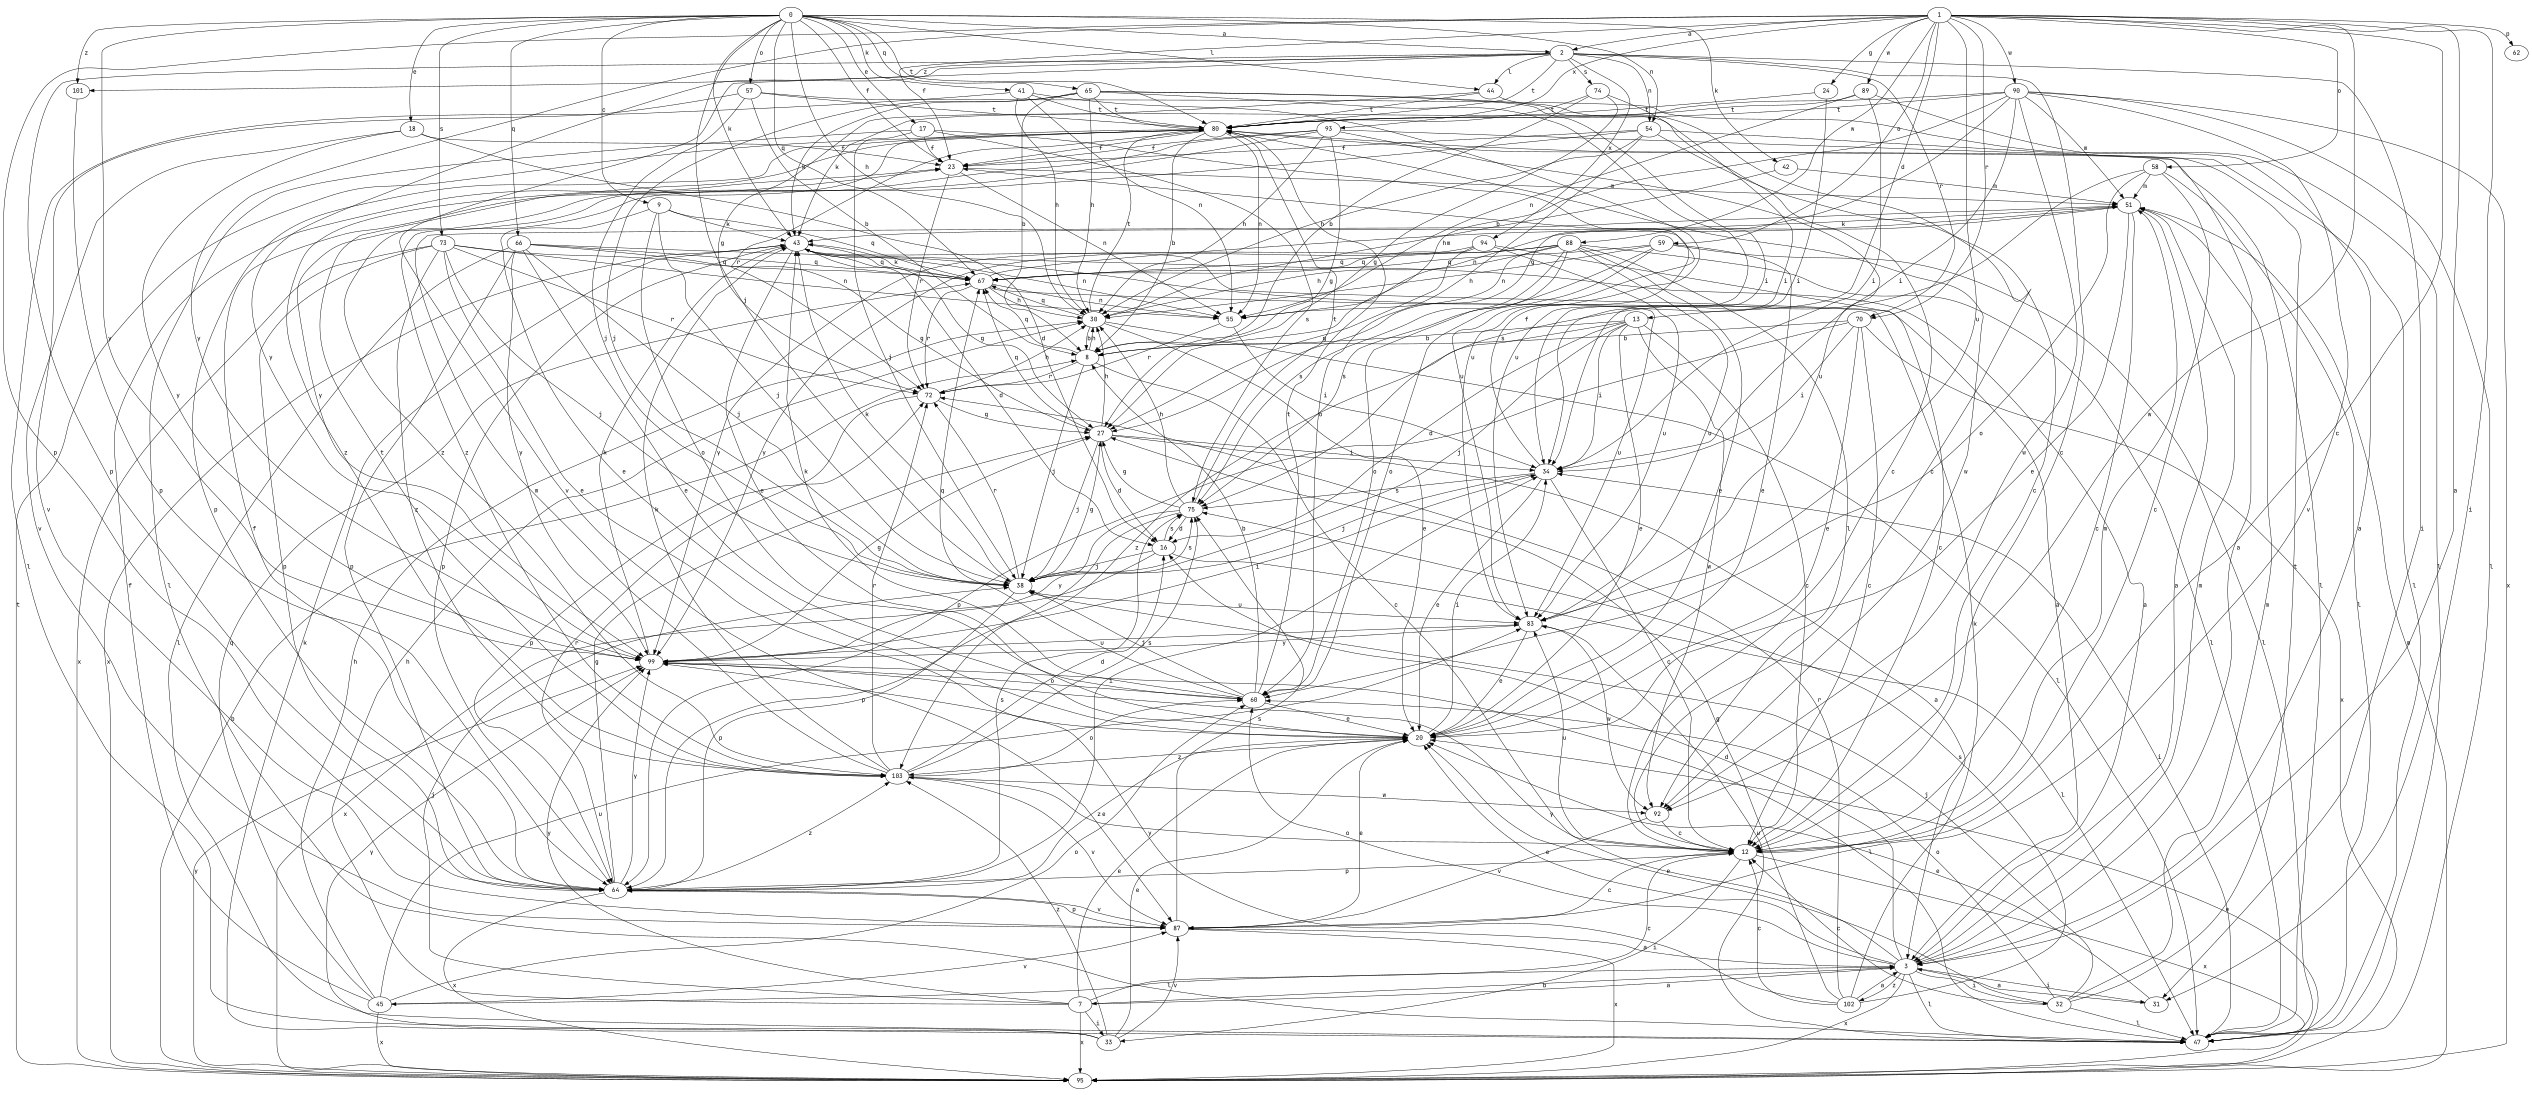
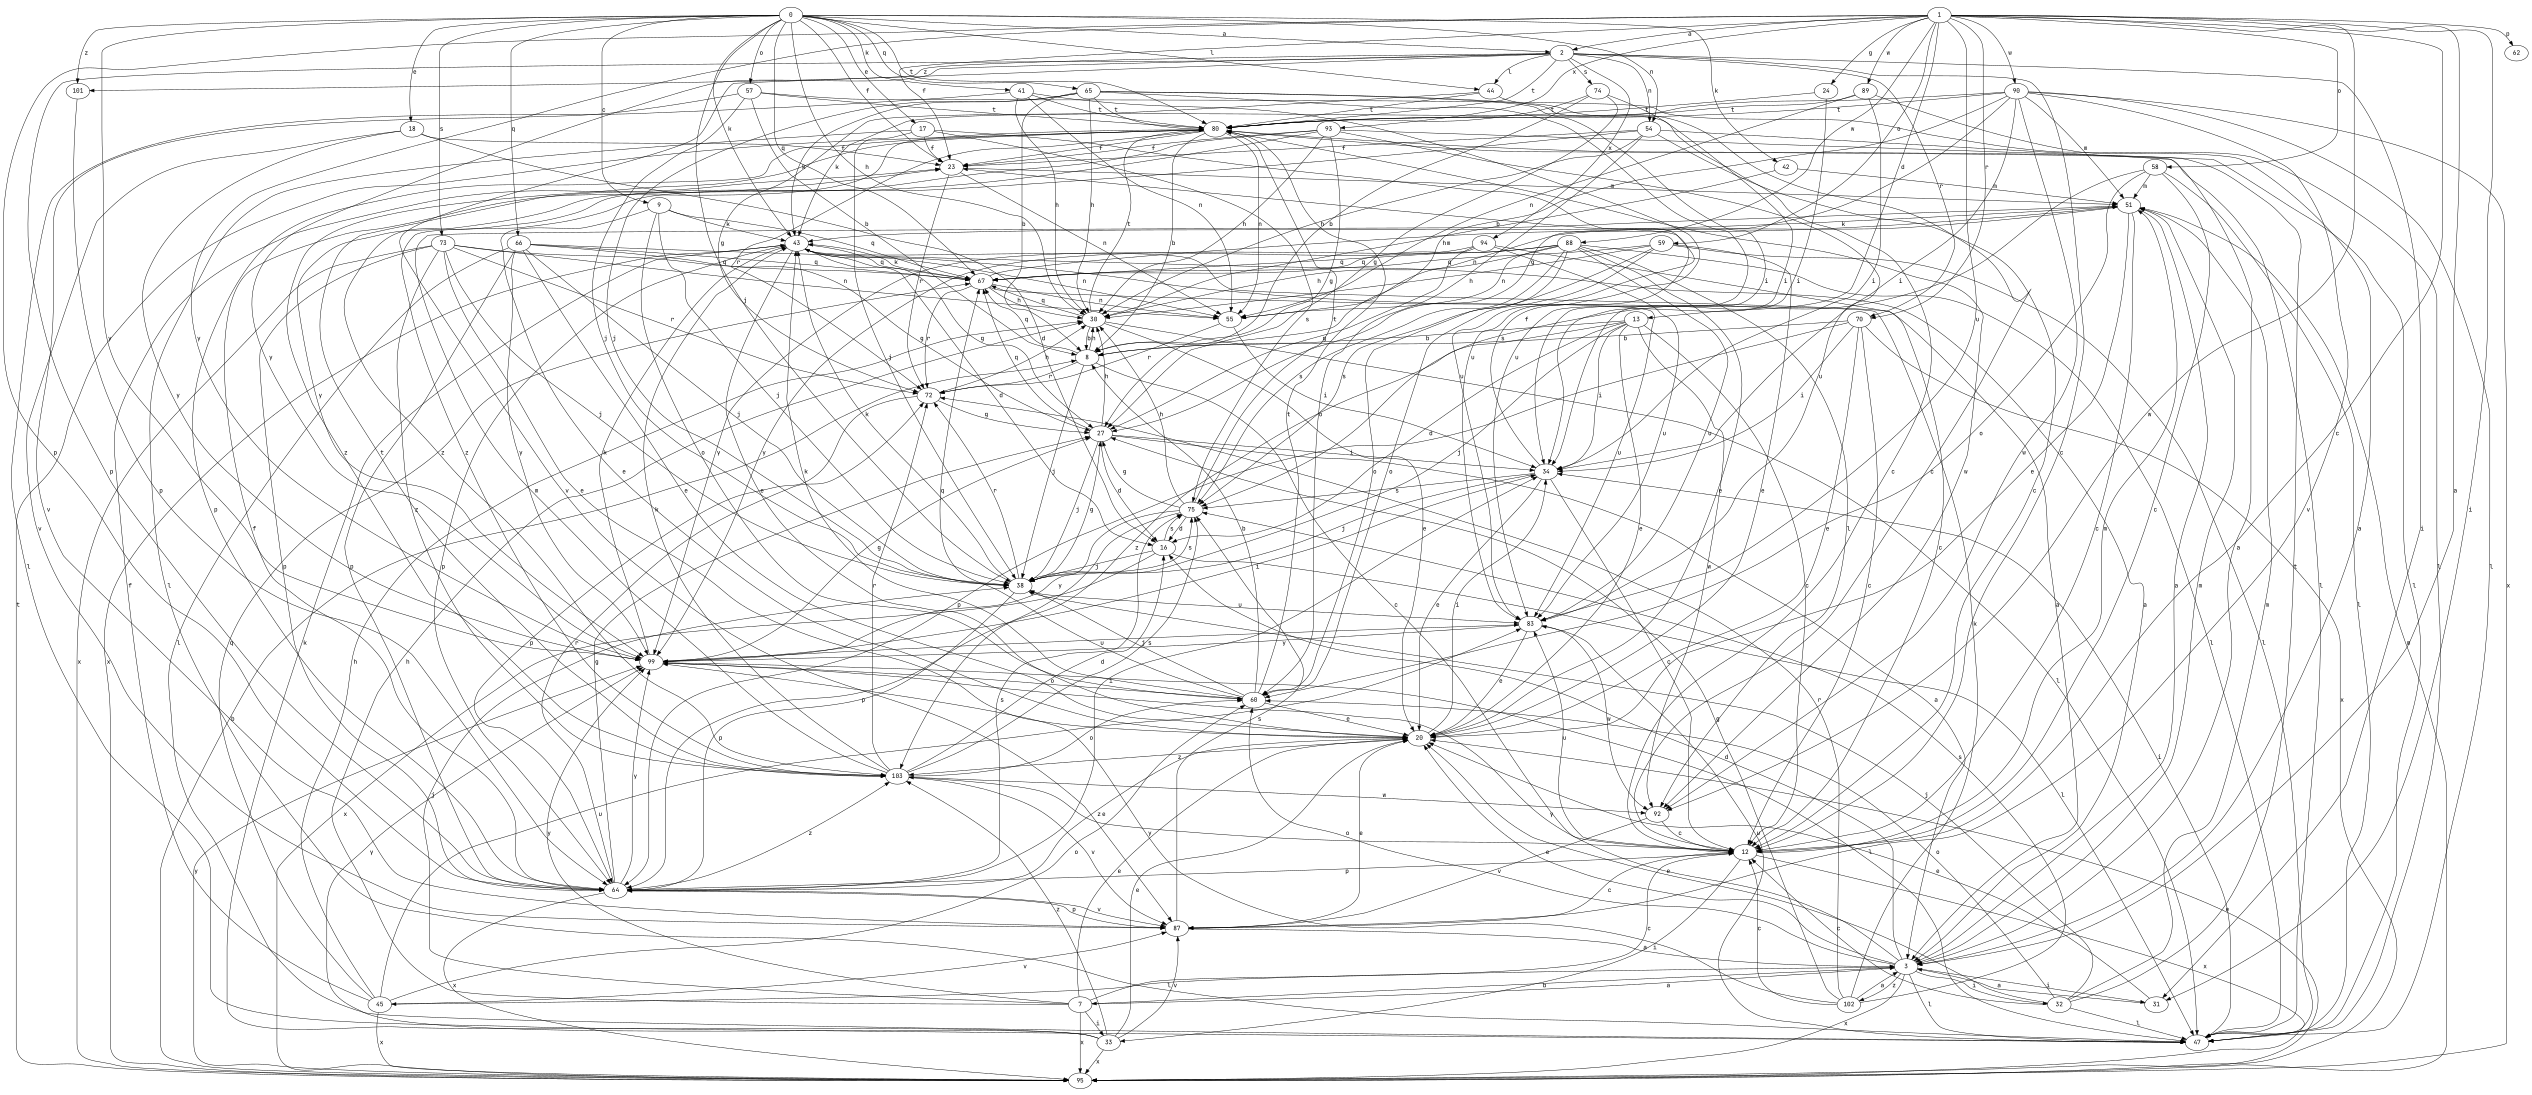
(1607, 1047) -> (1096, 1060)
